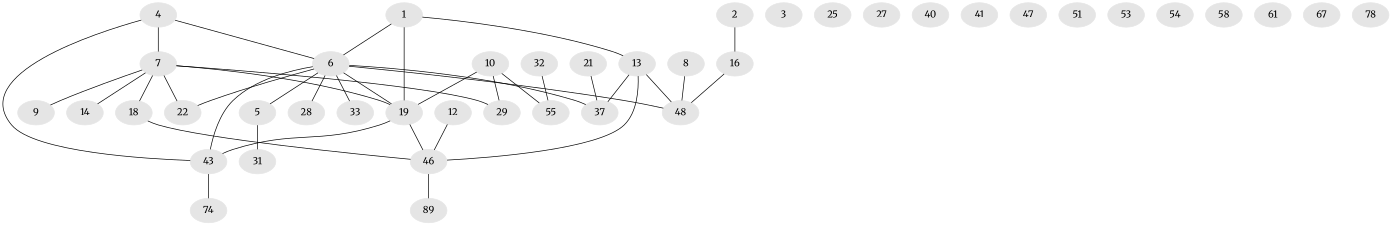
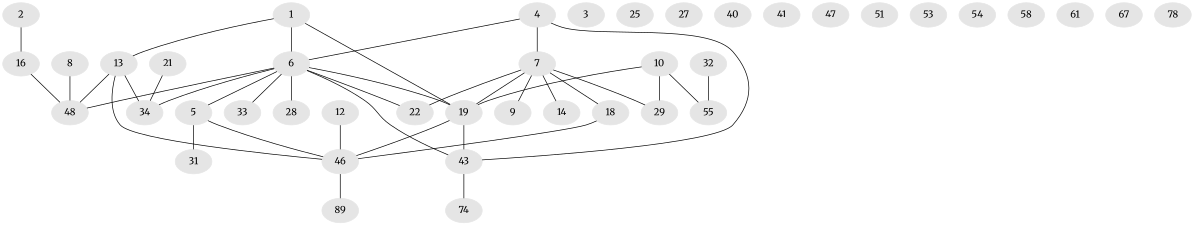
(600, 113) -> (145, 113)
none -> (265, 141)
